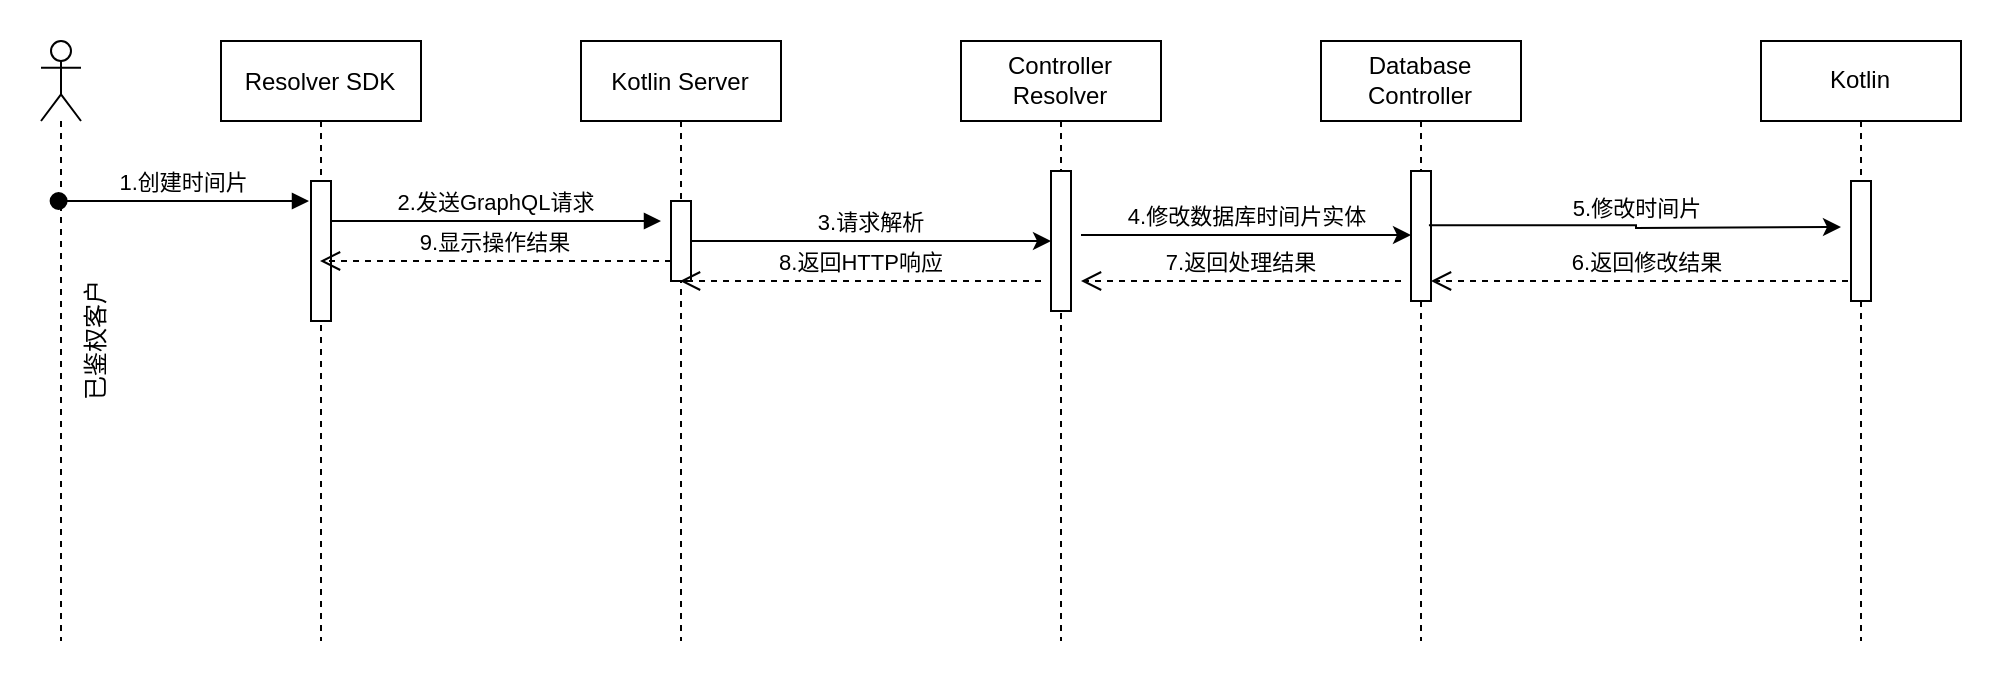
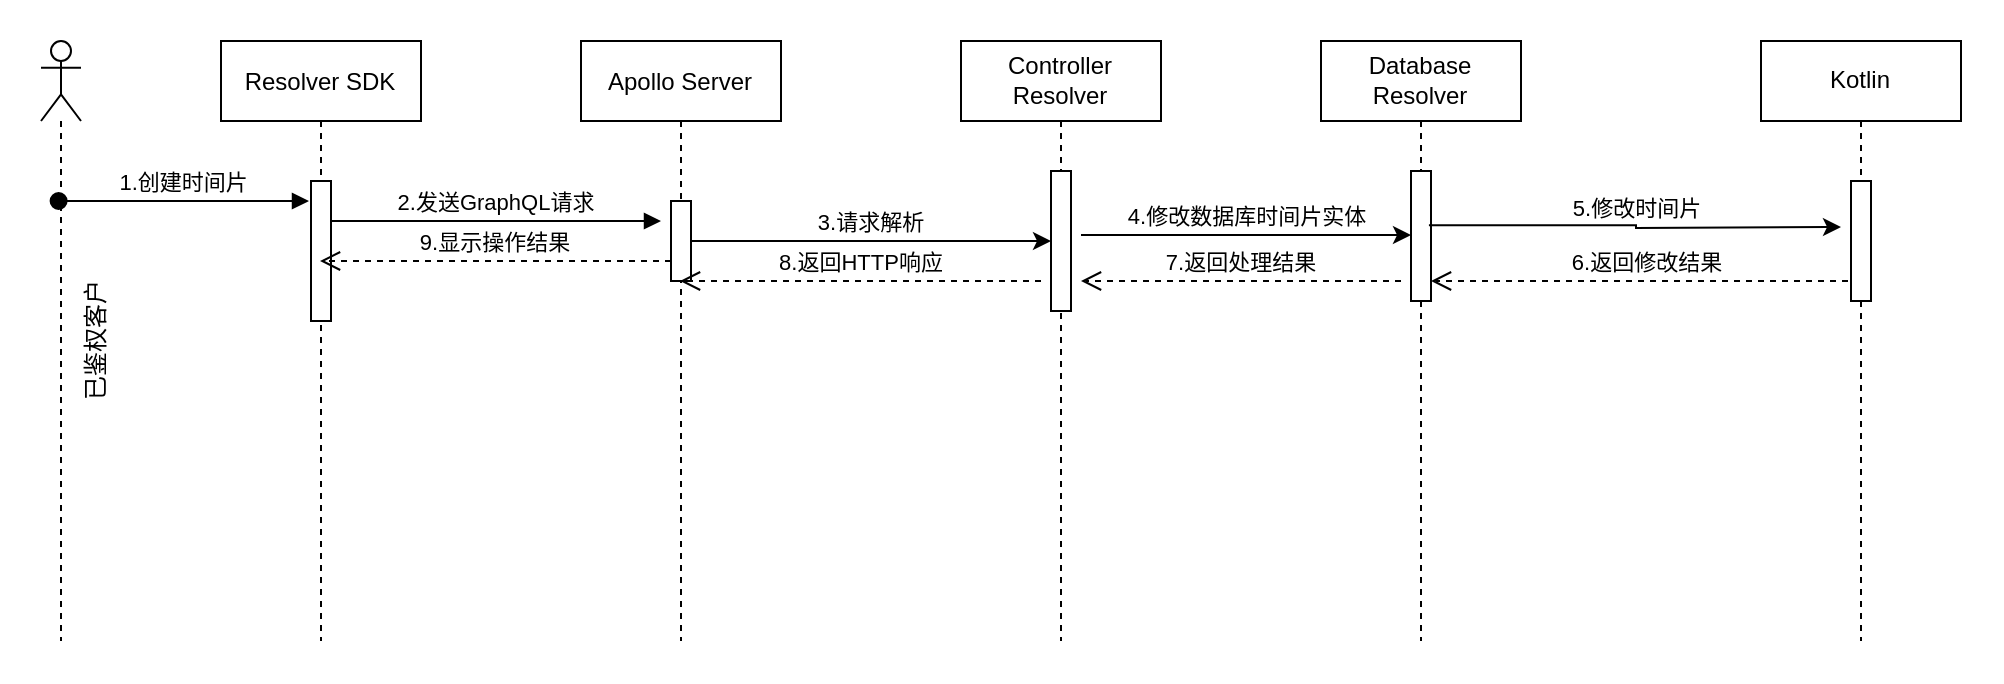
(1421, 81) -> (1421, 81)
(680, 82) -> (680, 82)
